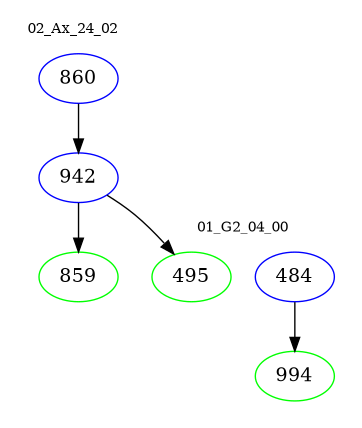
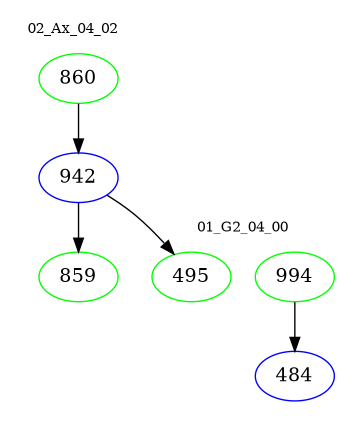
(73, 30) -> (73, 30)
(79, 79) -> (79, 79)
(295, 320) -> (295, 320)
